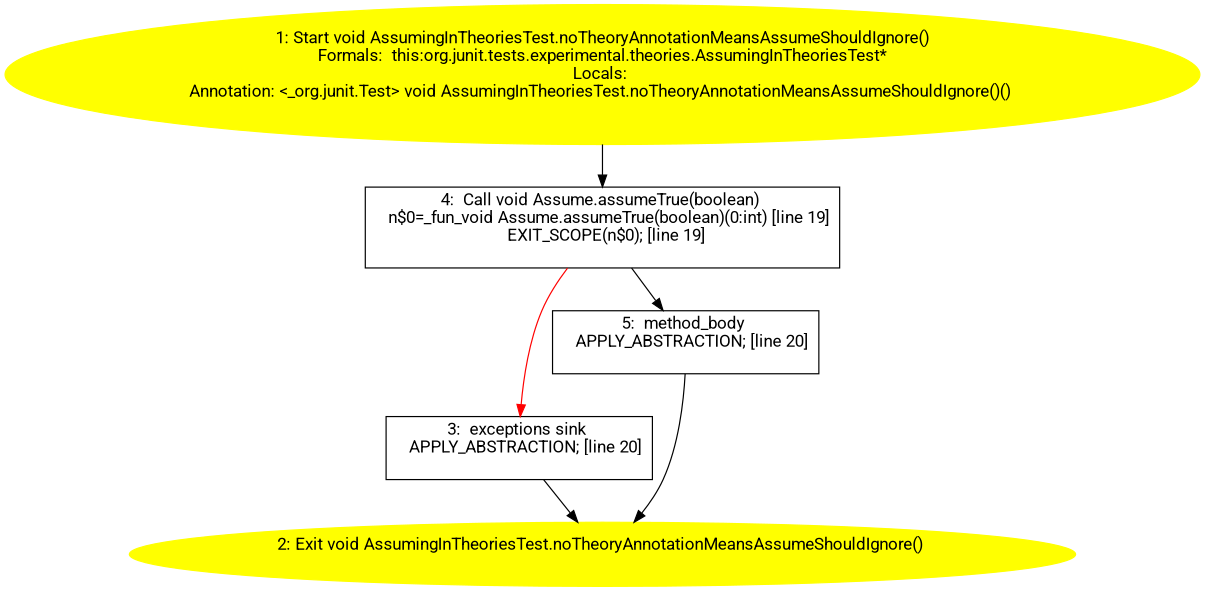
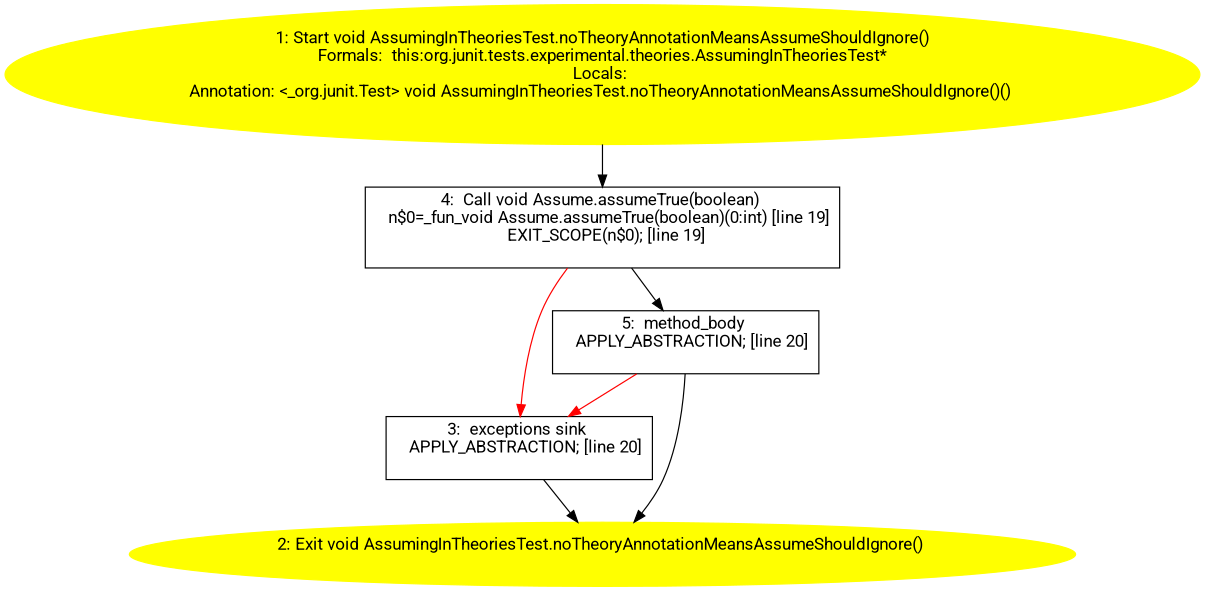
none -> (608, 392)
